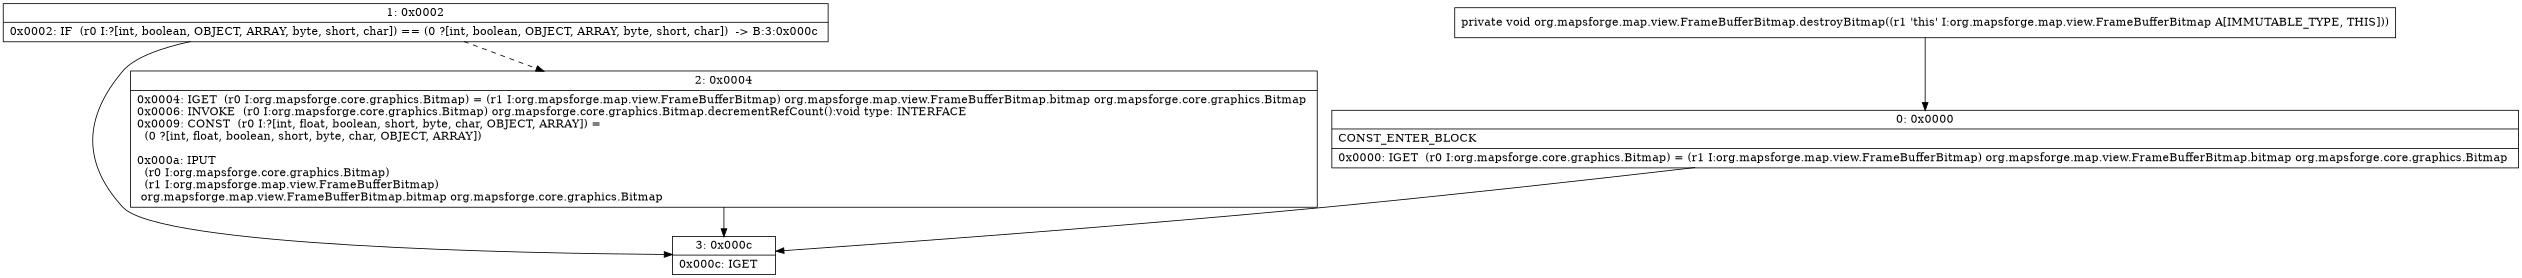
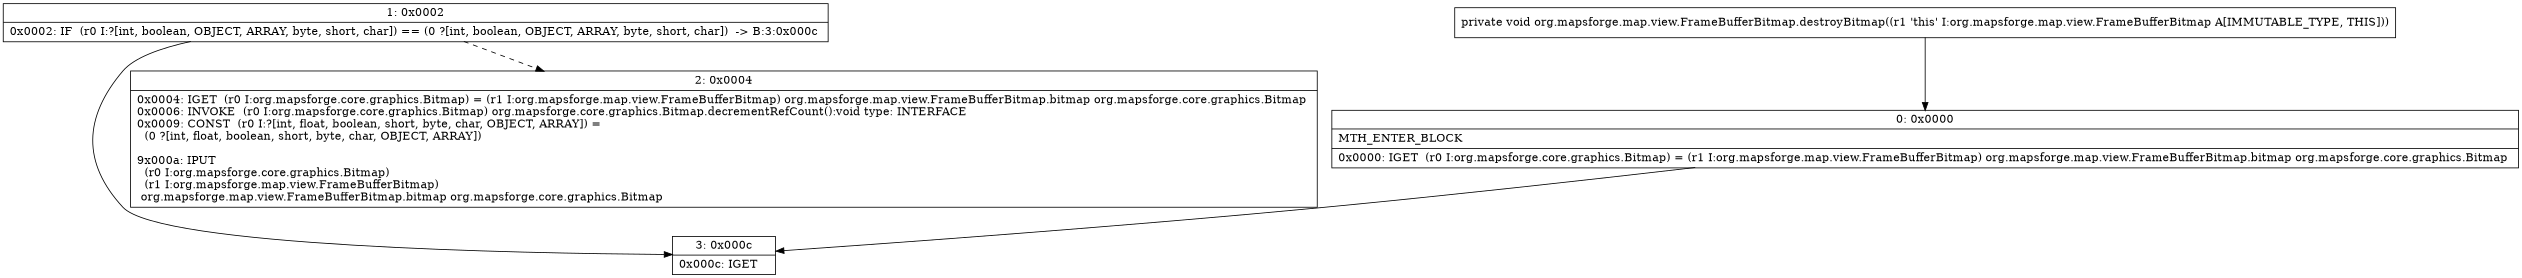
(1408, 138) -> (1401, 138)
(180, 161) -> (180, 161)
(724, 218) -> none
